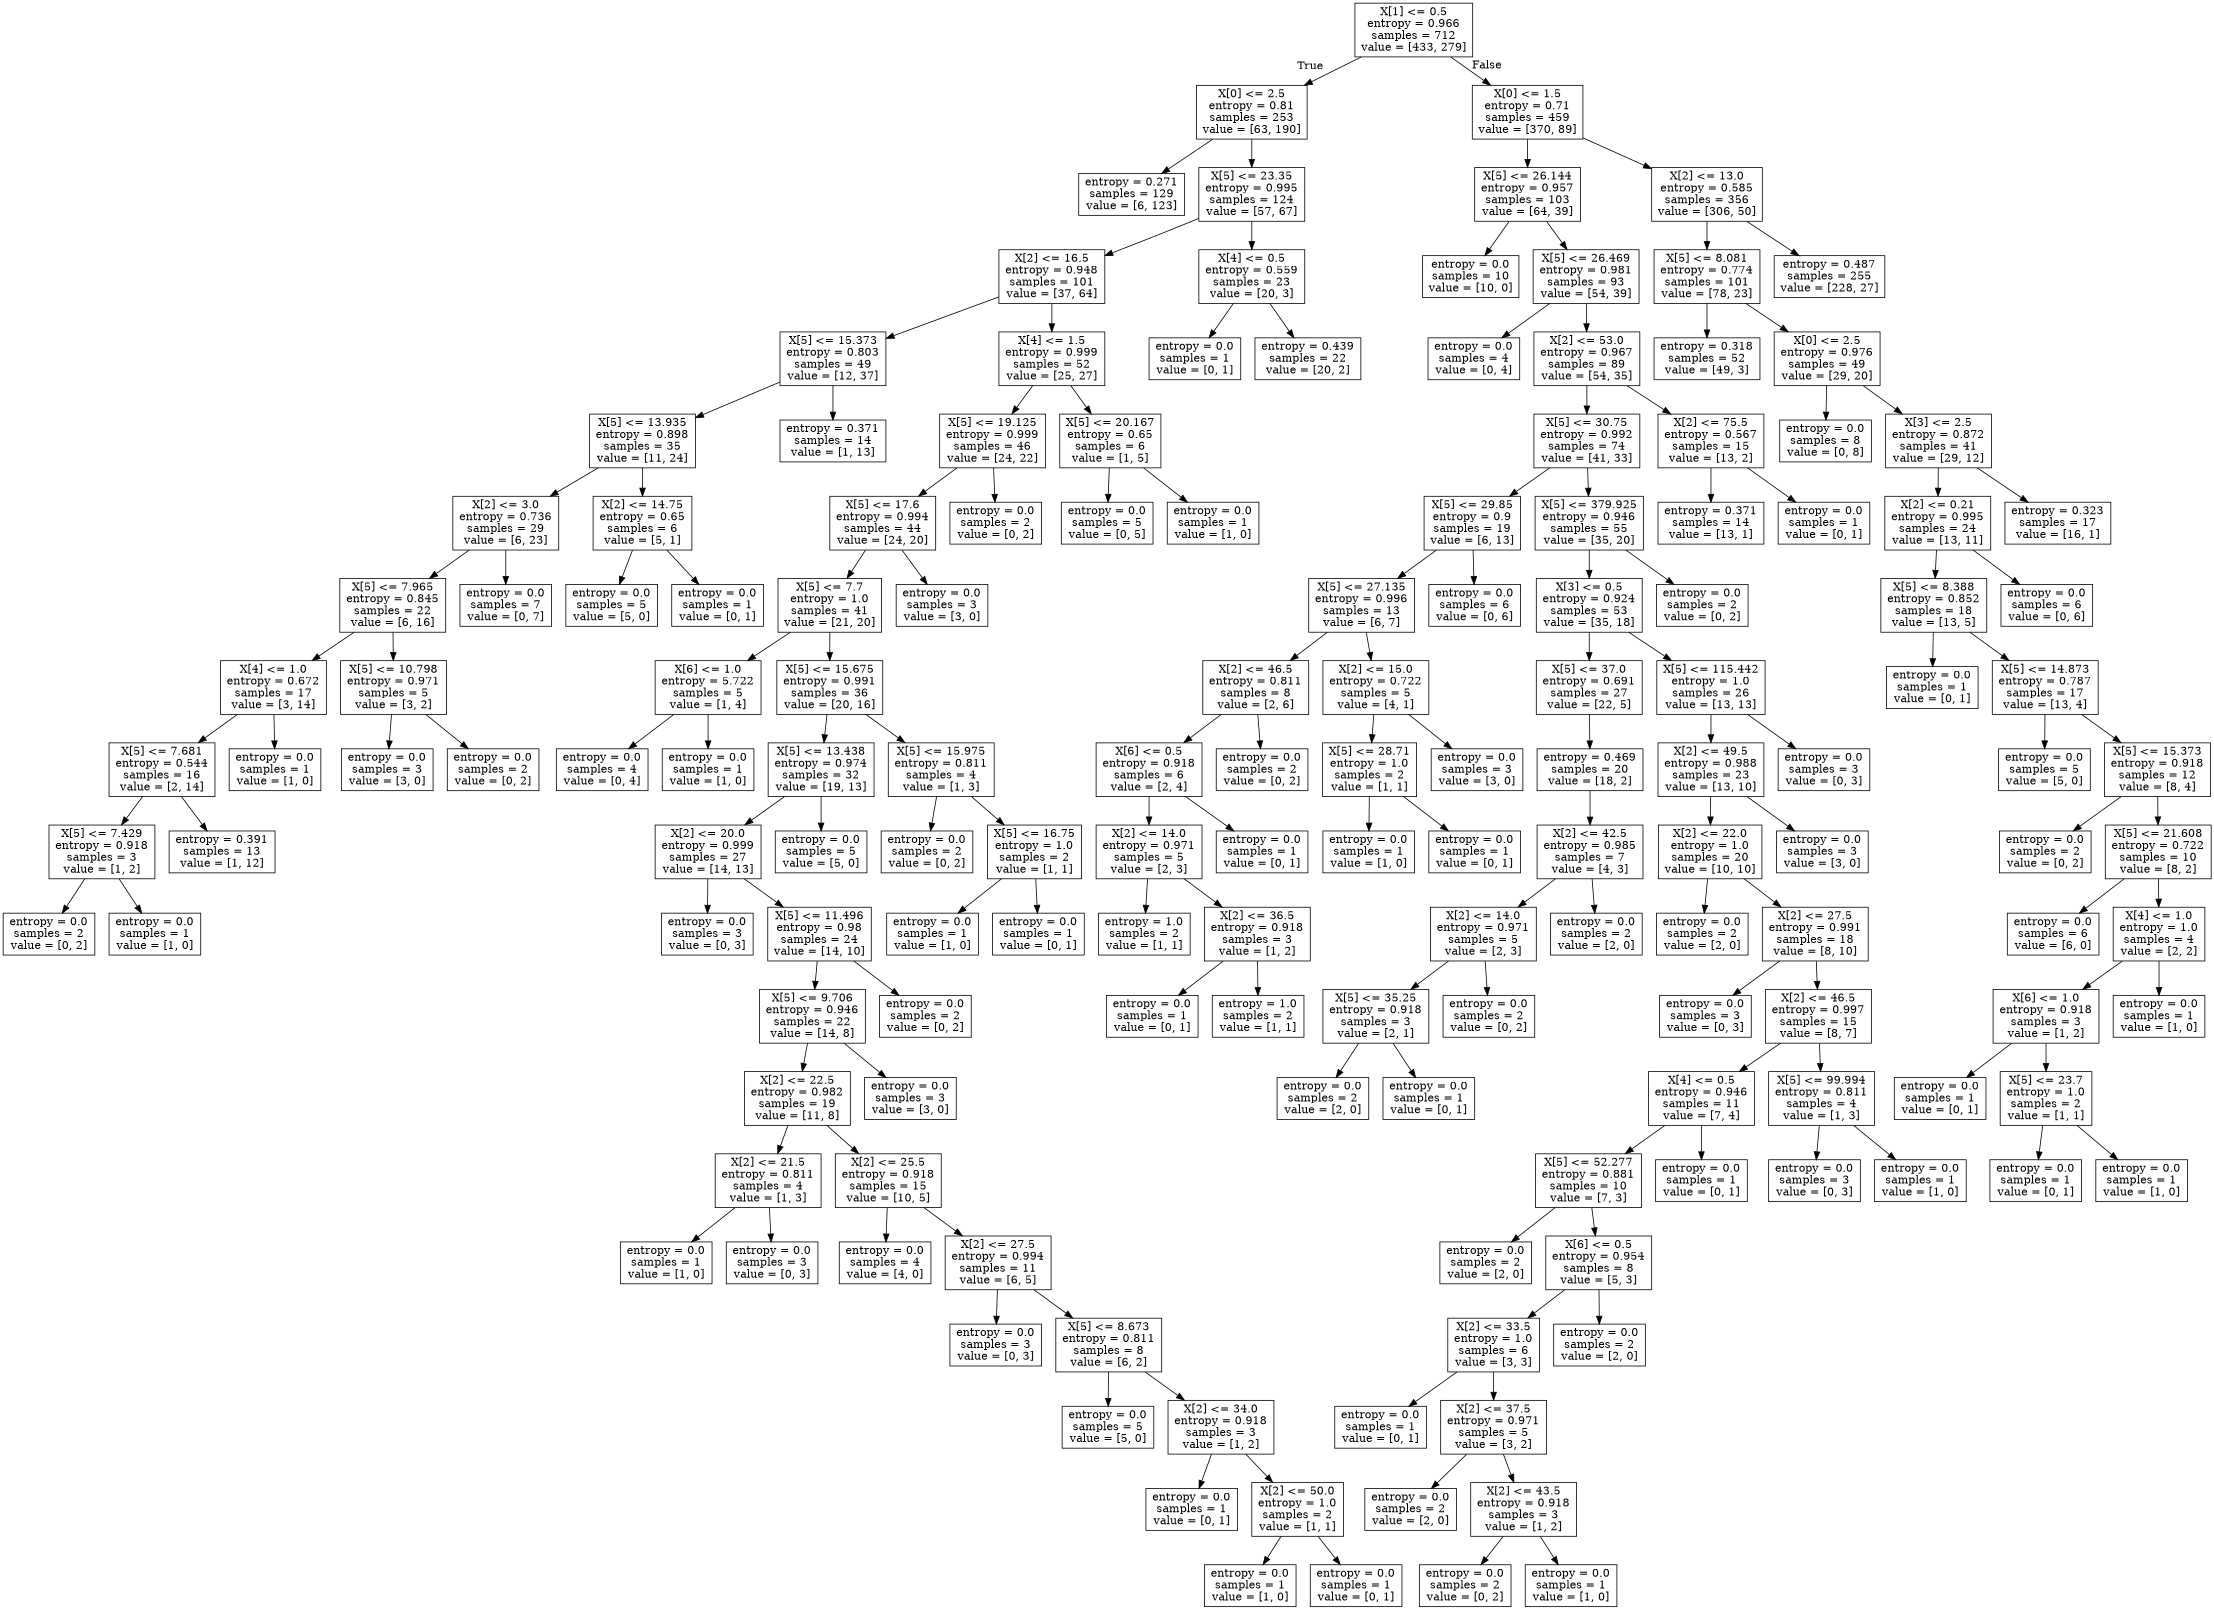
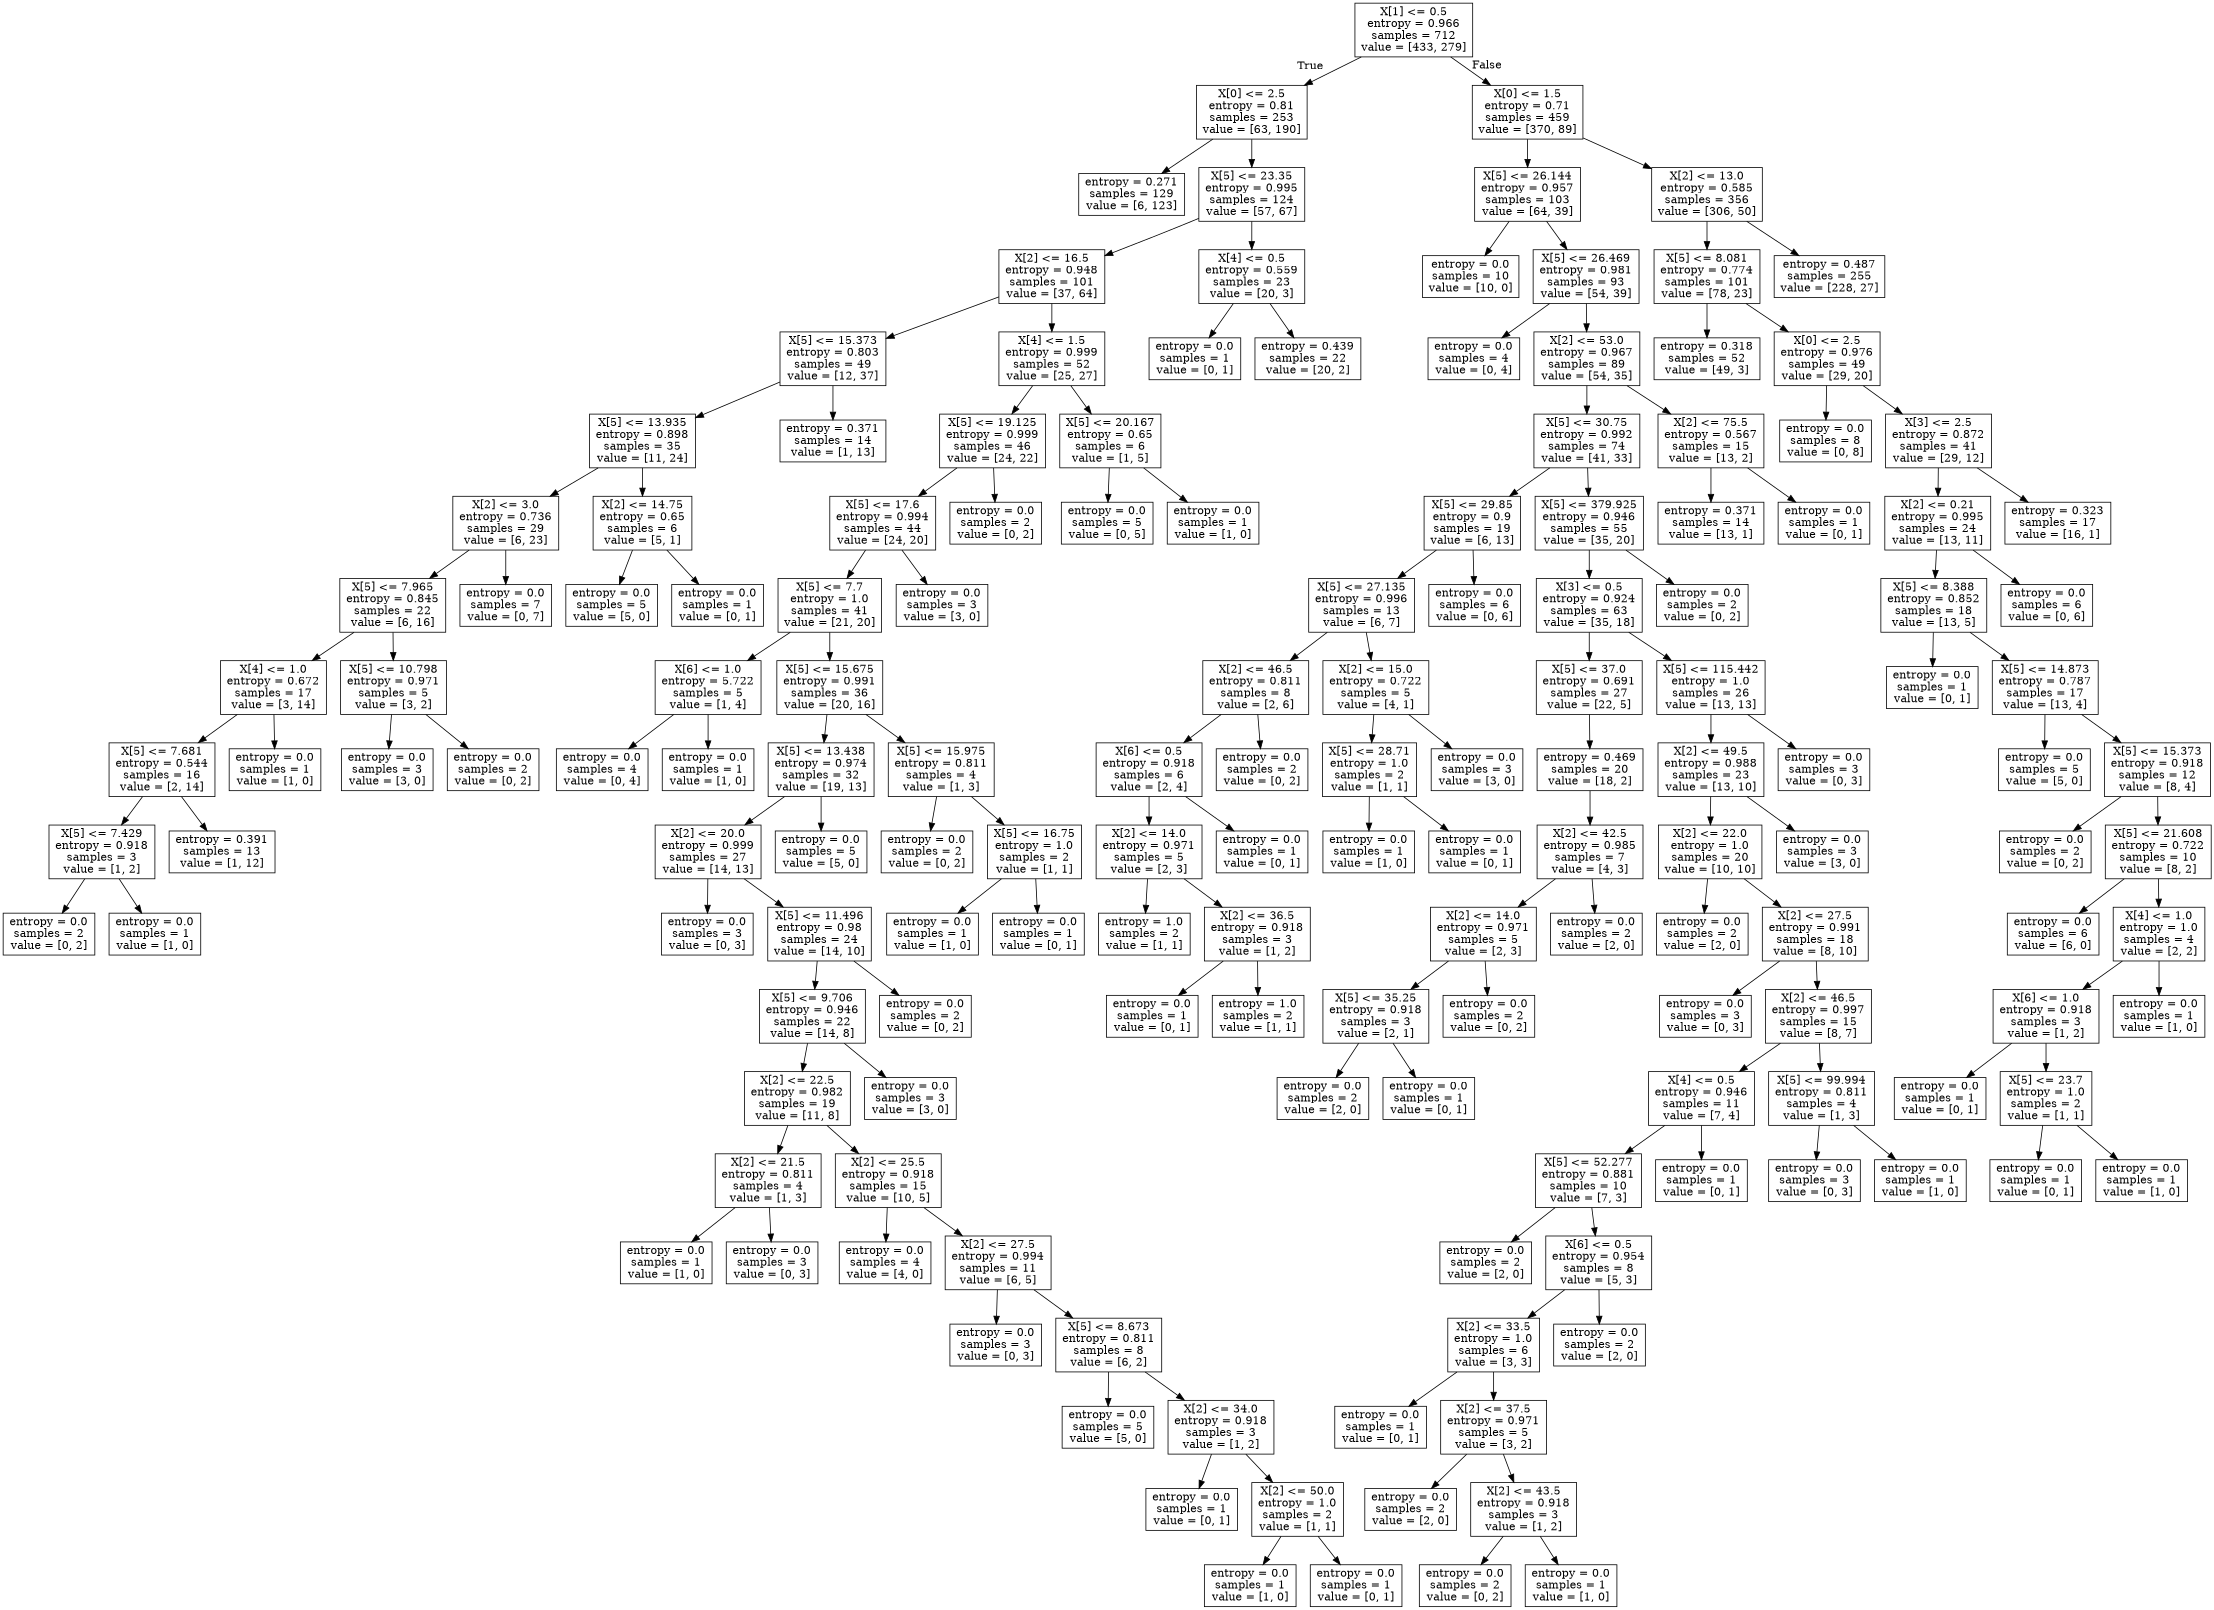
(1589, 605) -> (1589, 605)
